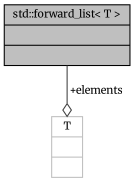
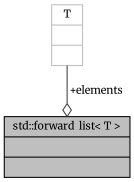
(67, 84) -> (67, 84)
